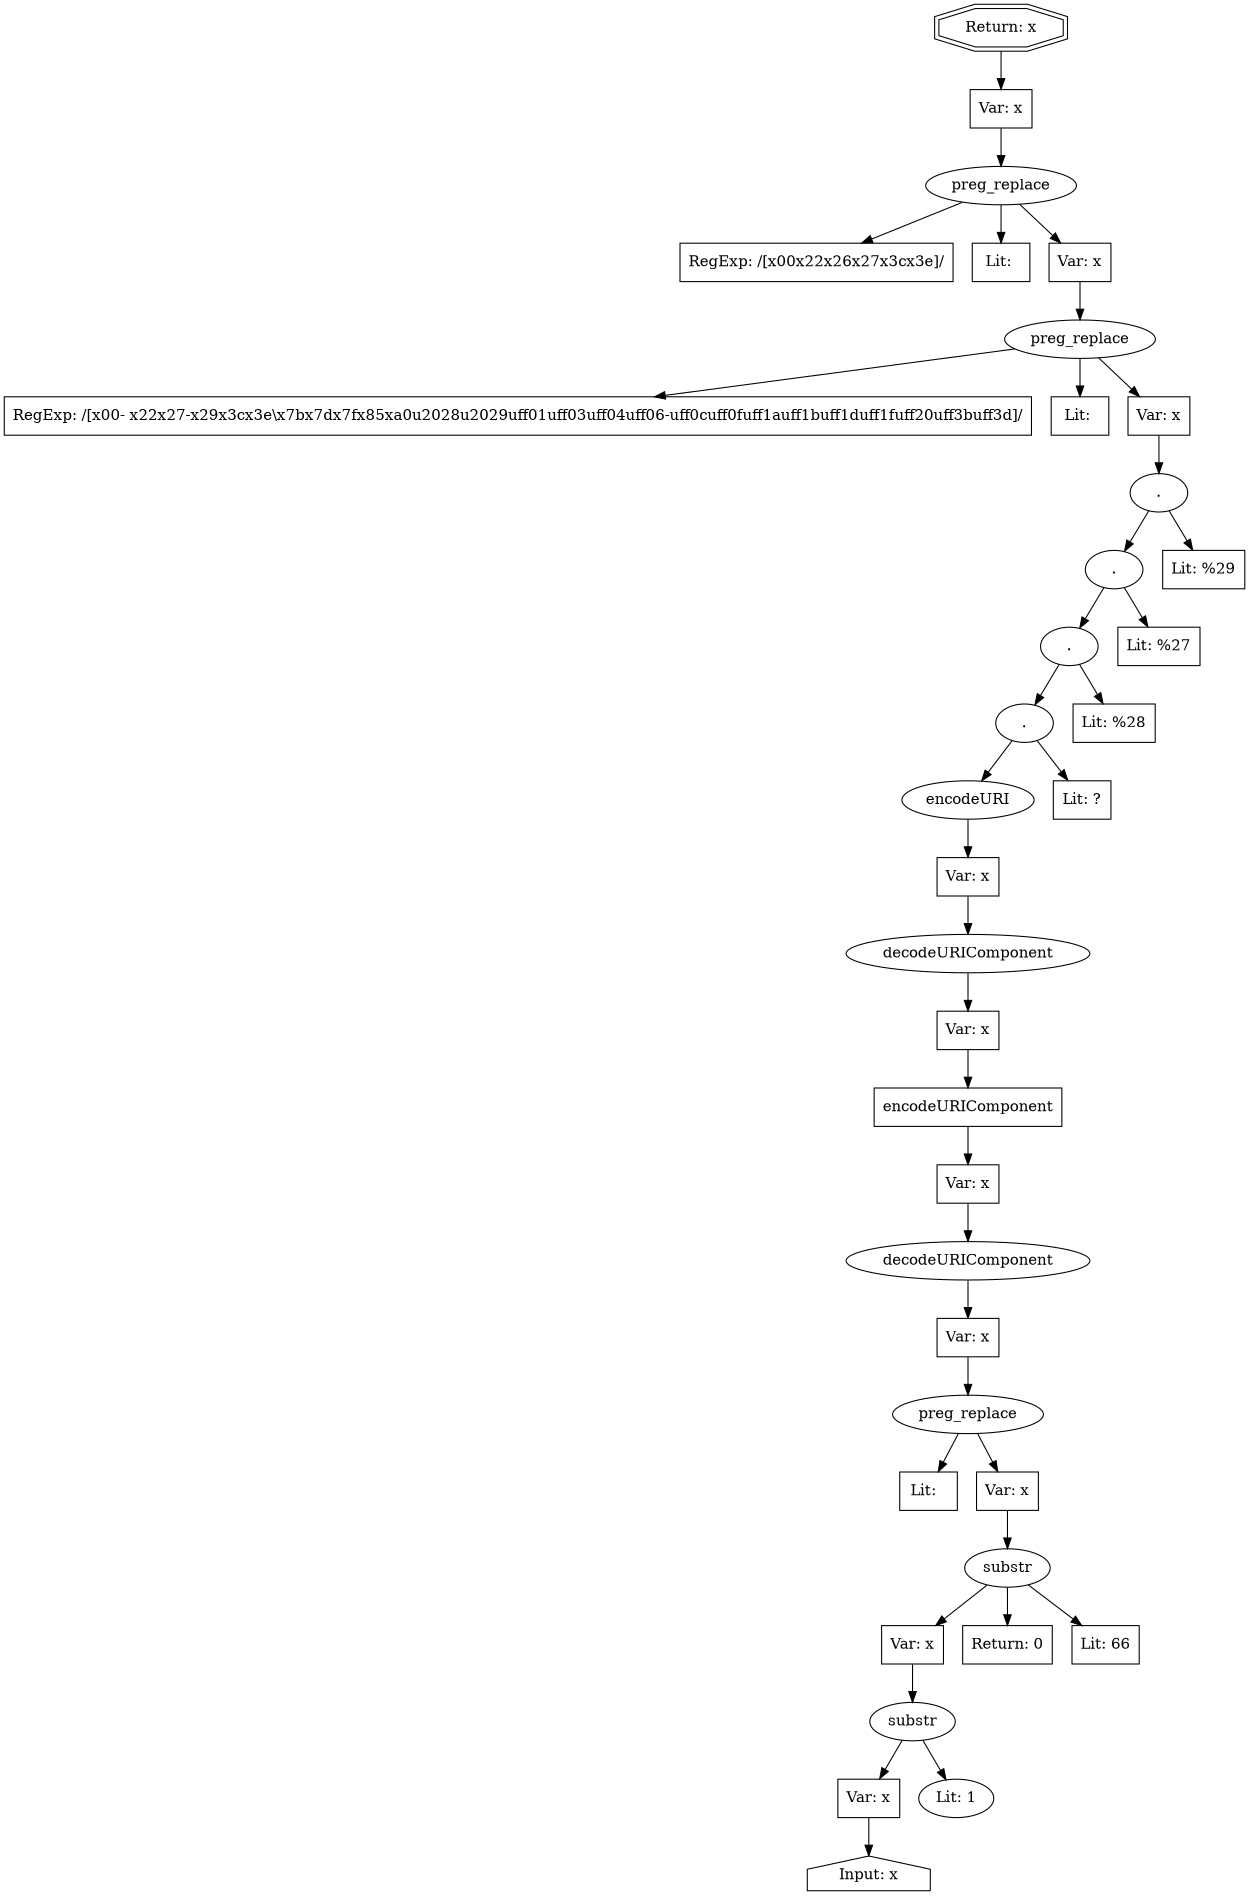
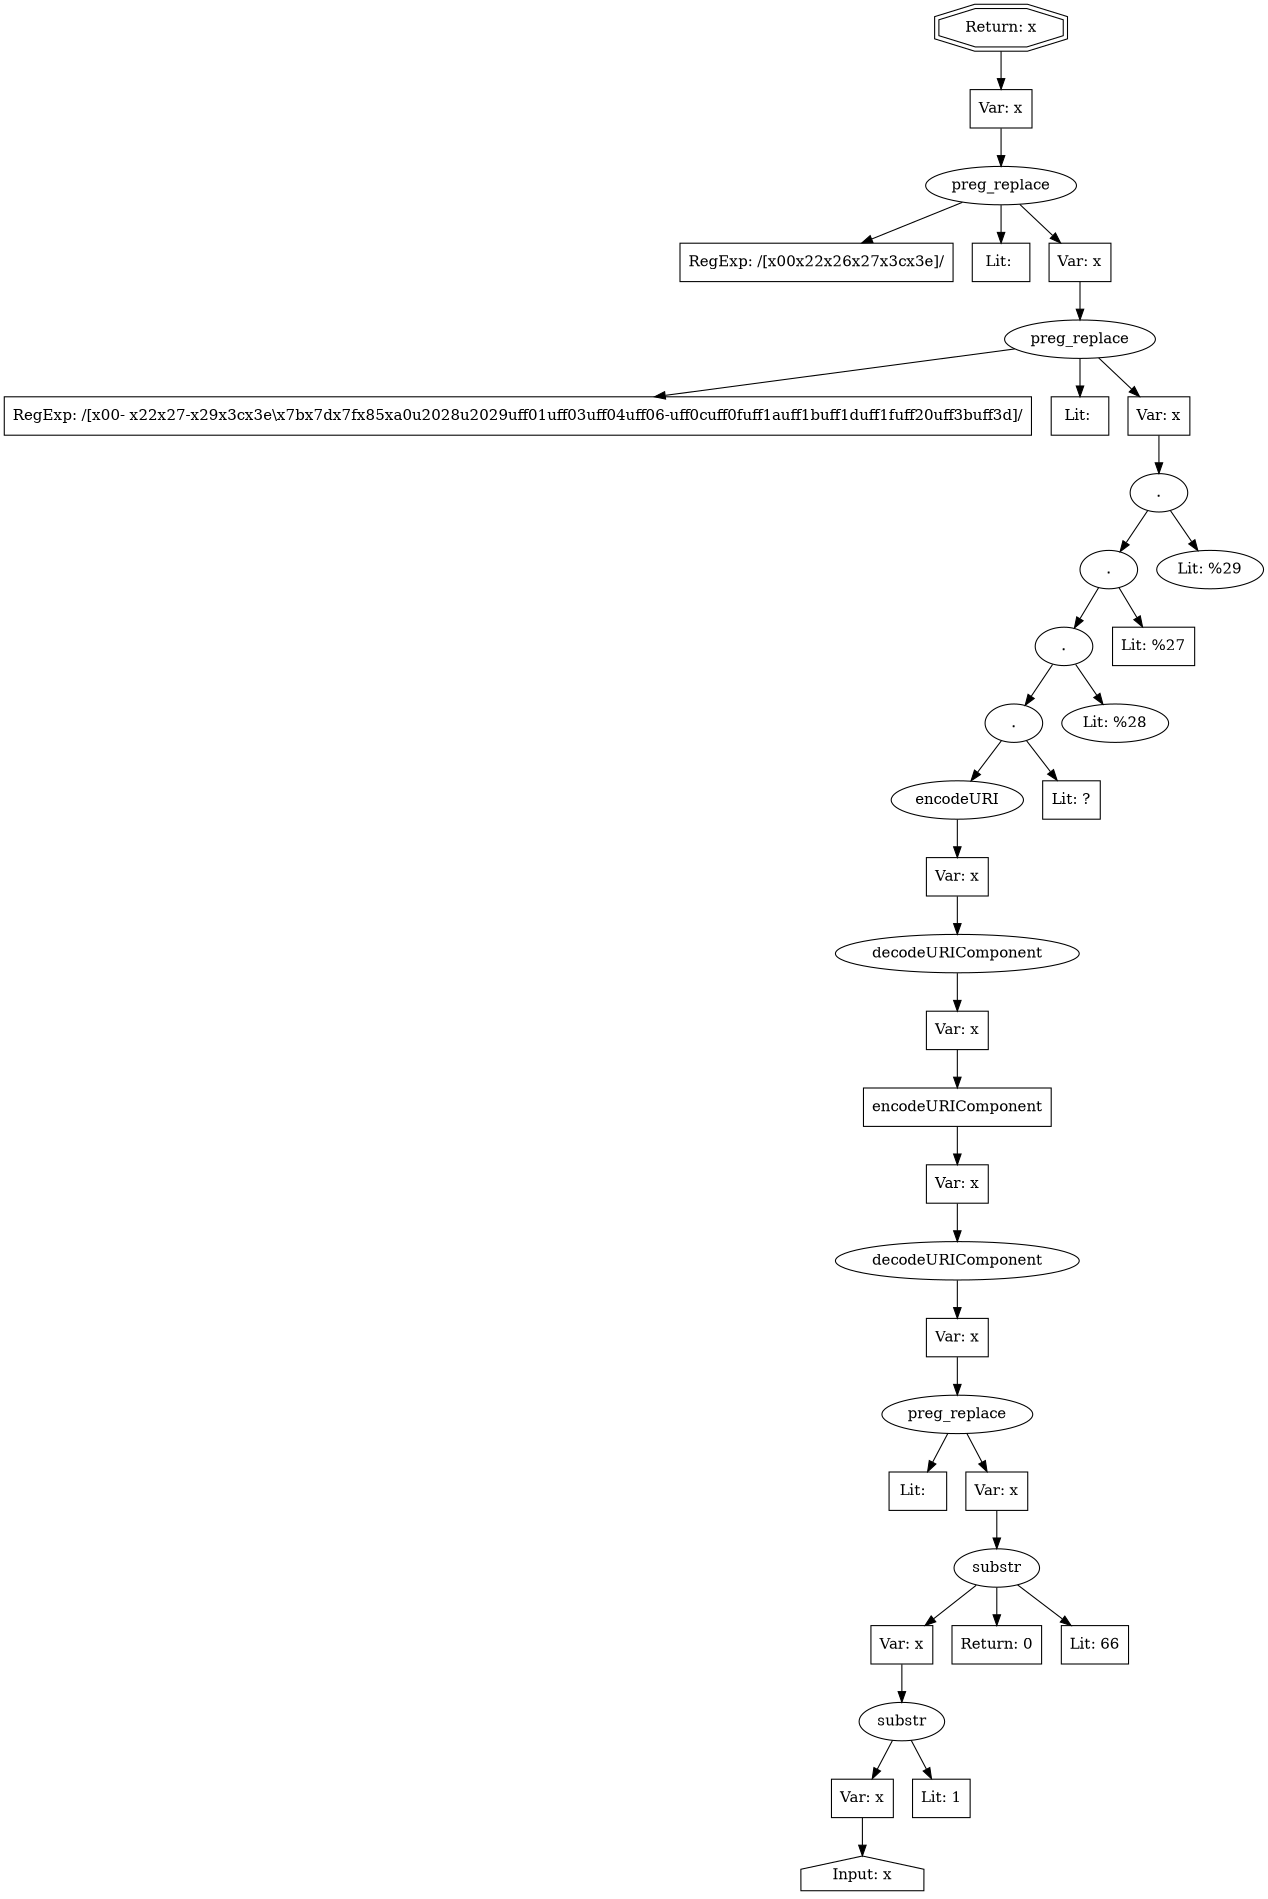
(1204, 570) -> (1210, 570)
(1114, 723) -> (1115, 723)
(956, 1798) -> (941, 1798)
